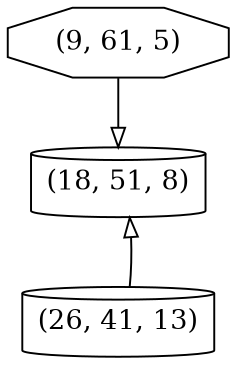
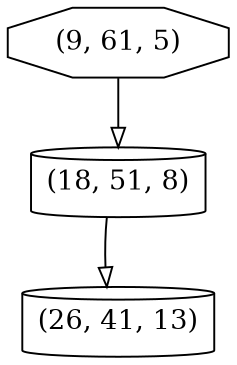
(131, 262) -> (105, 243)
